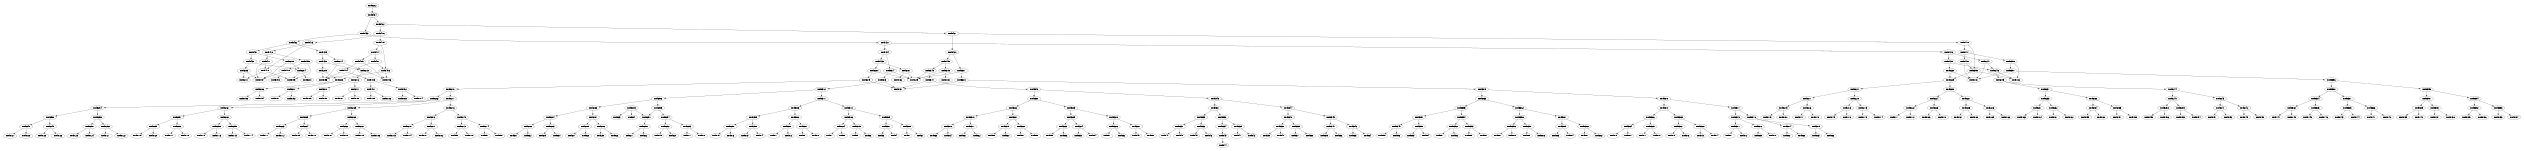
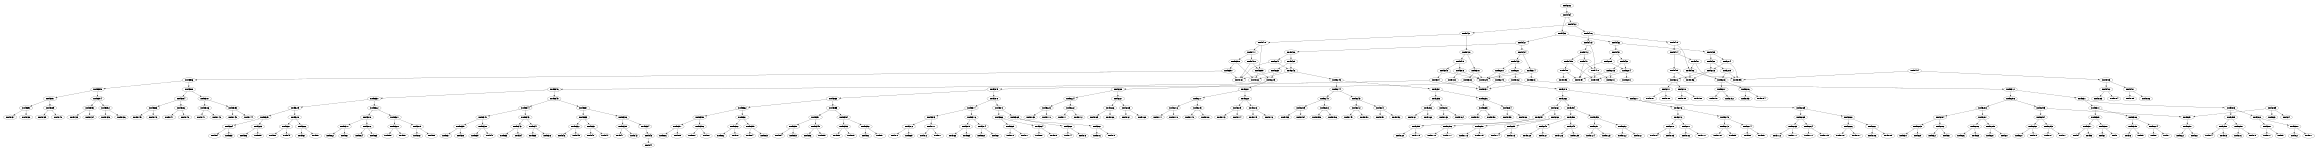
(353, 65) -> (1674, 75)
(1736, 127) -> (931, 127)
